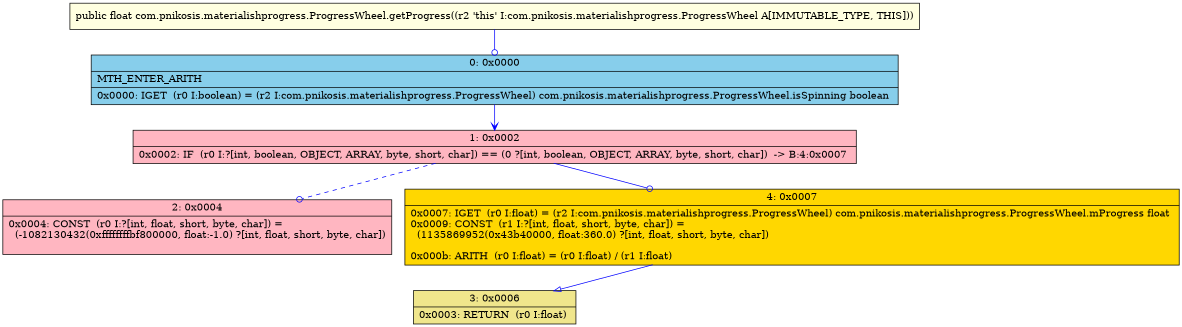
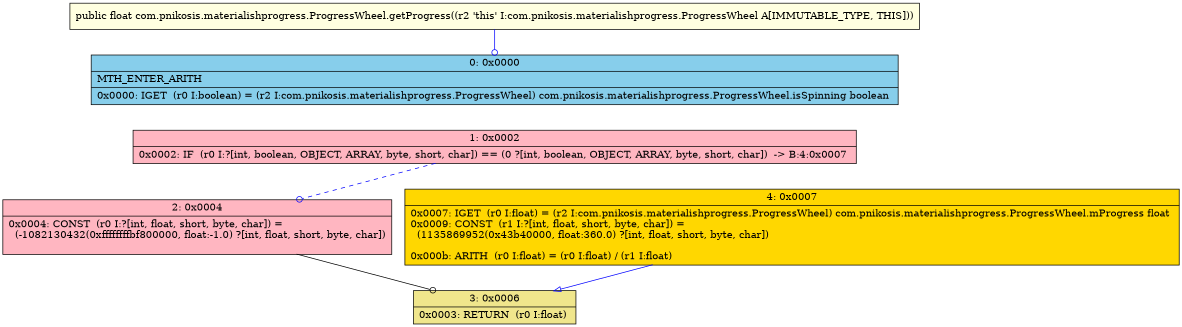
(495, 114) -> none
(600, 176) -> none
none -> (363, 272)
